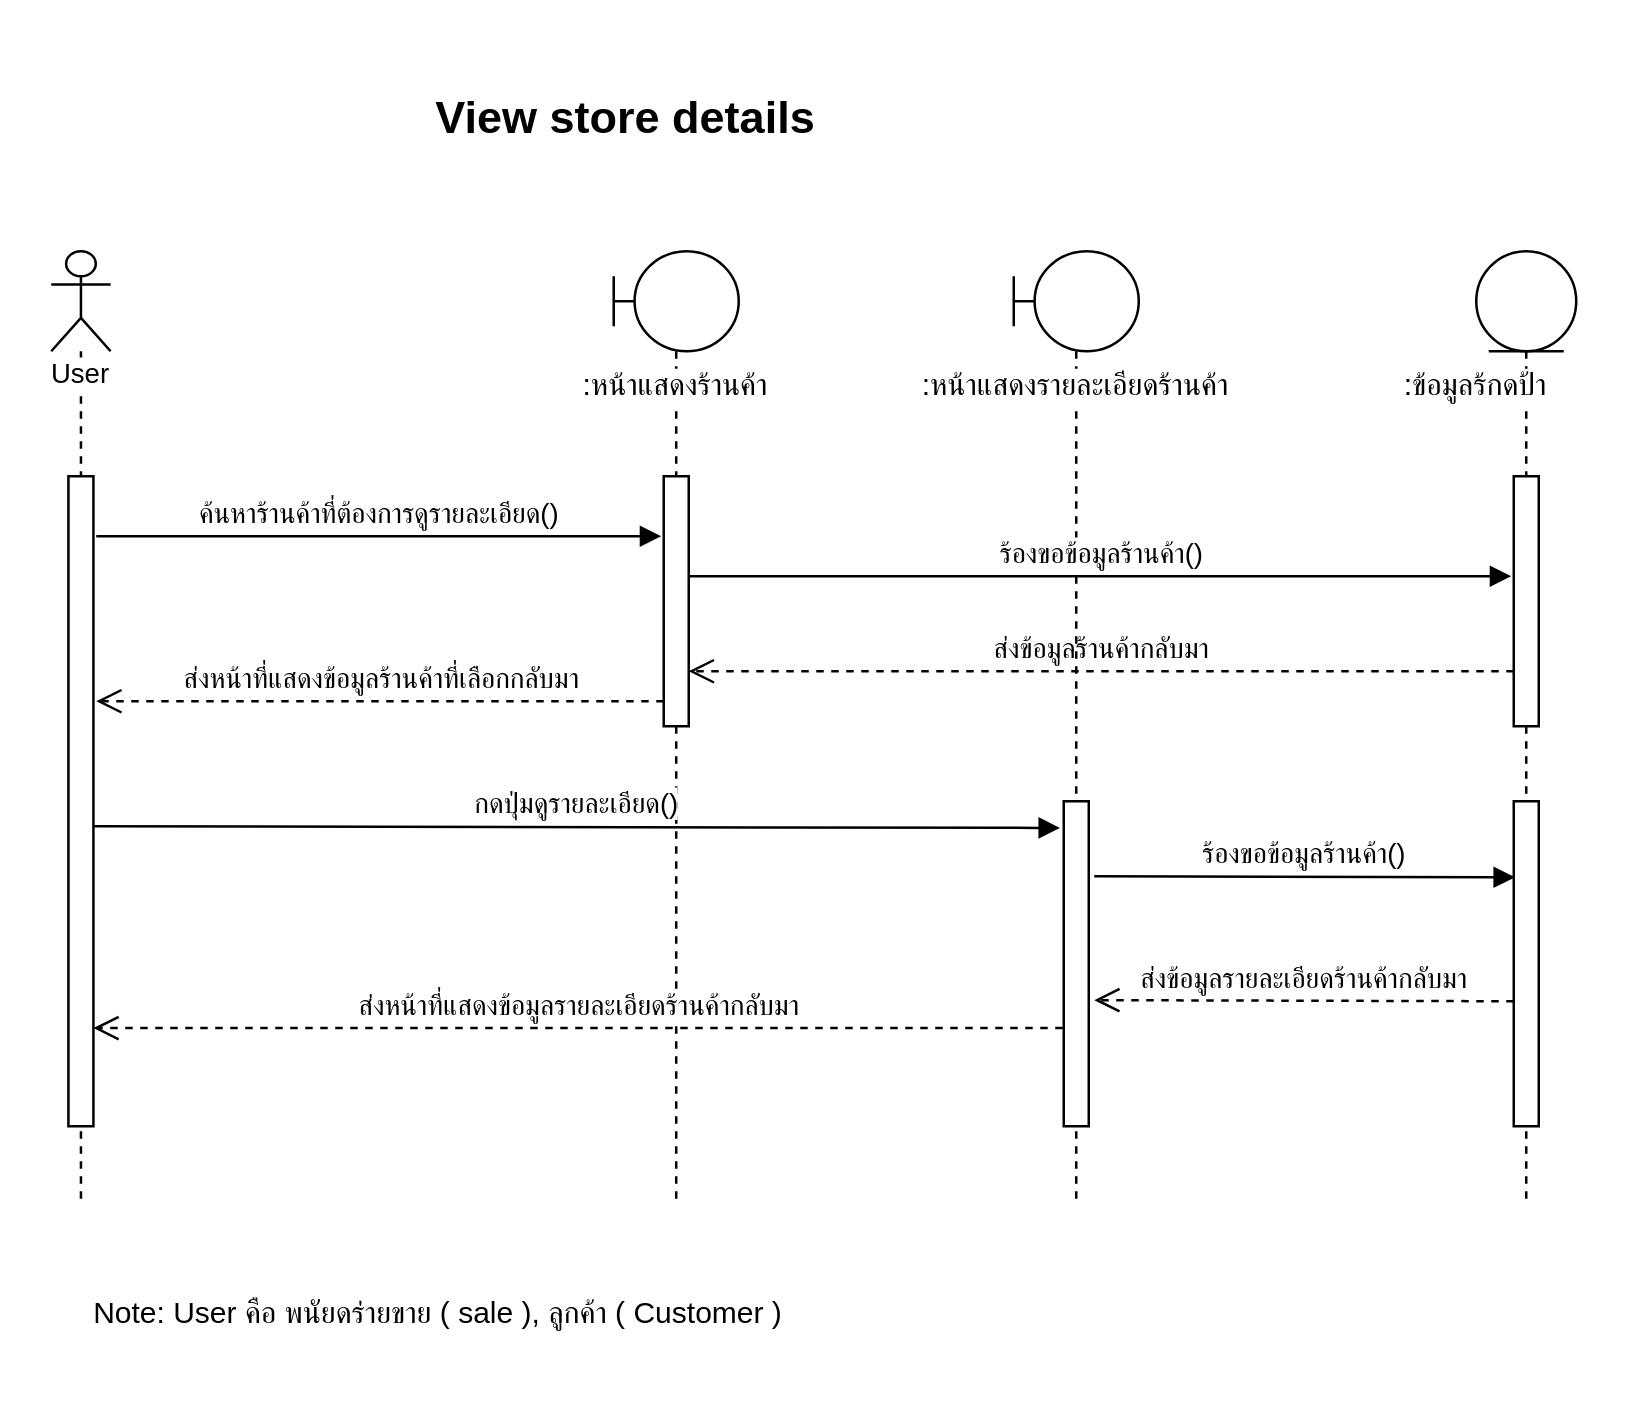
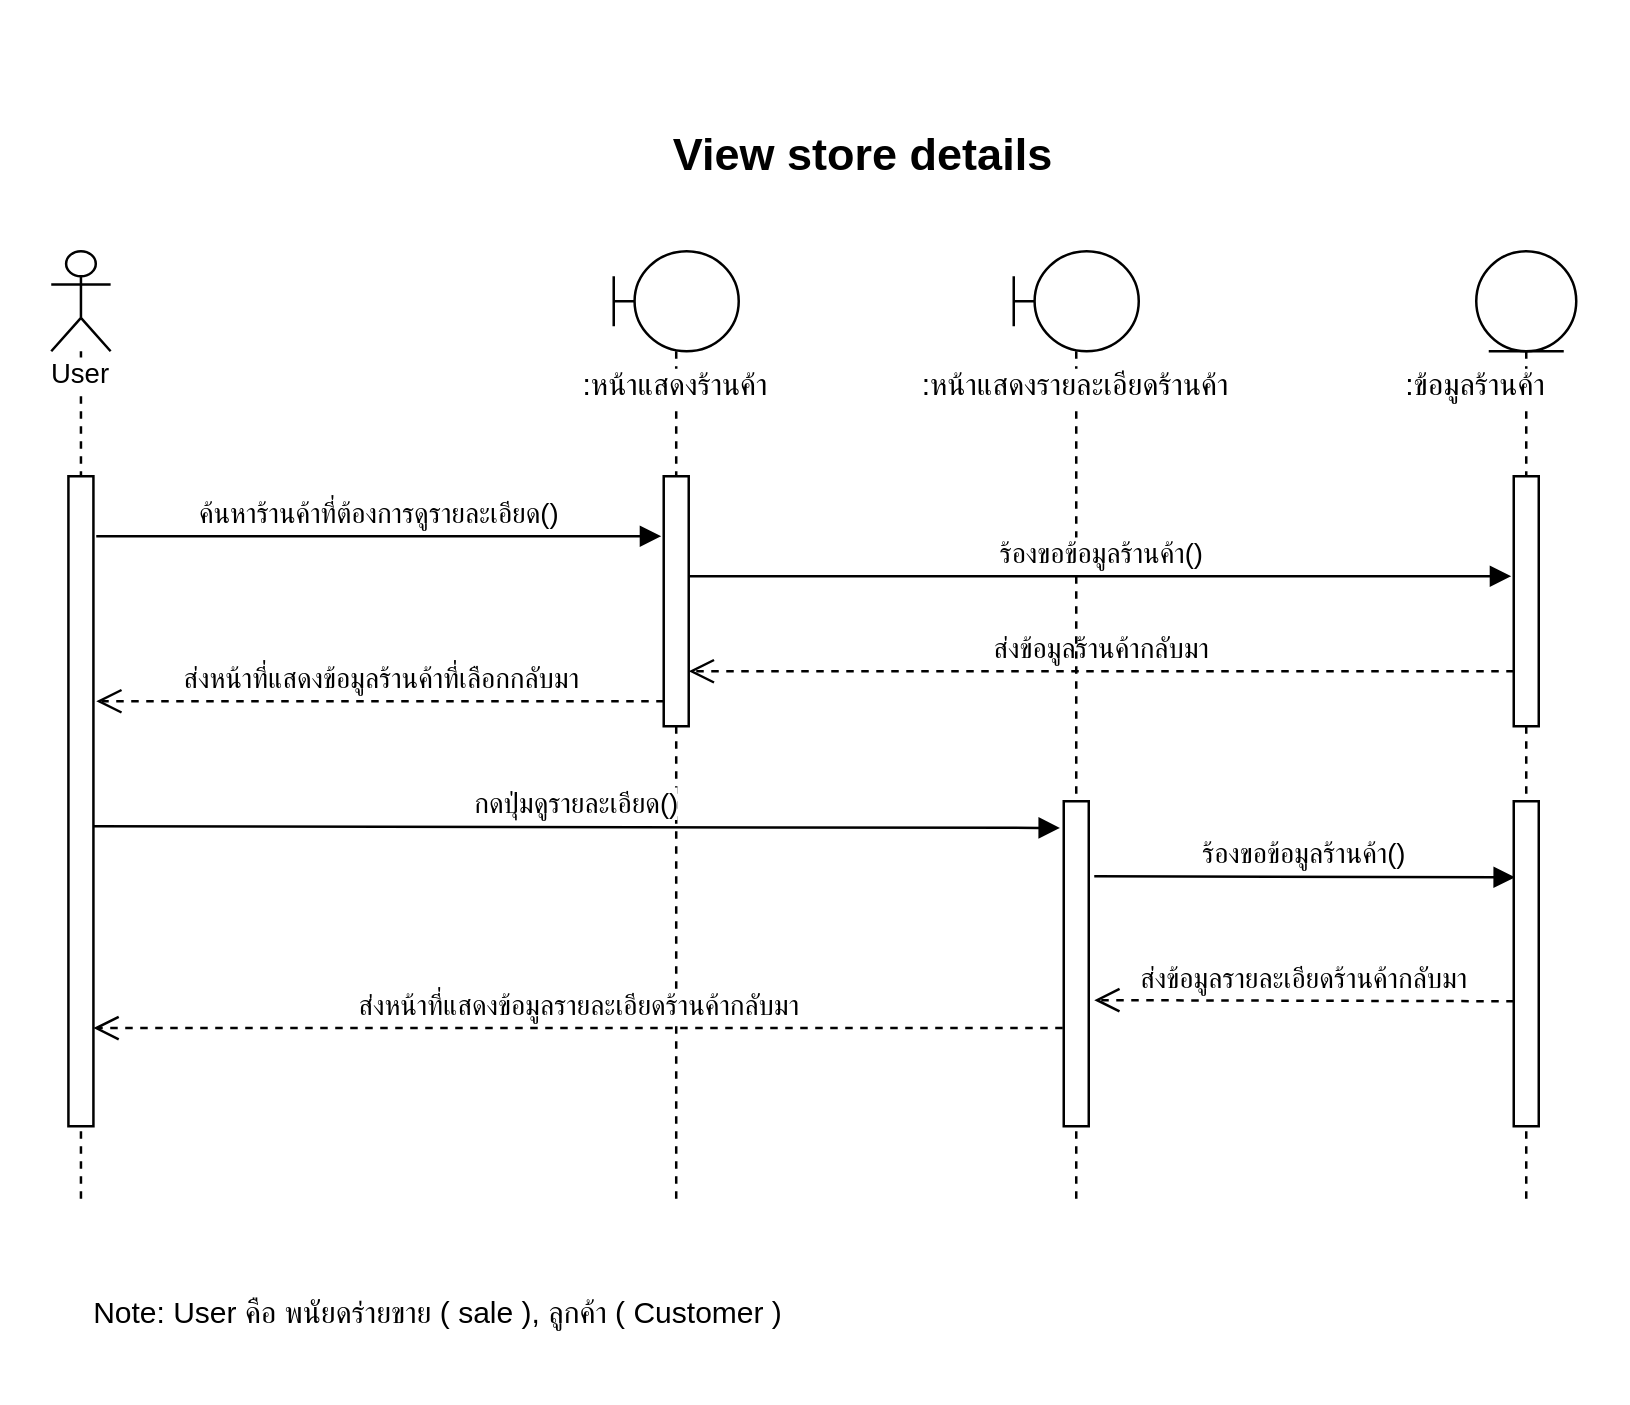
(626, 114) -> (864, 151)
(1475, 385) -> (1475, 385)
